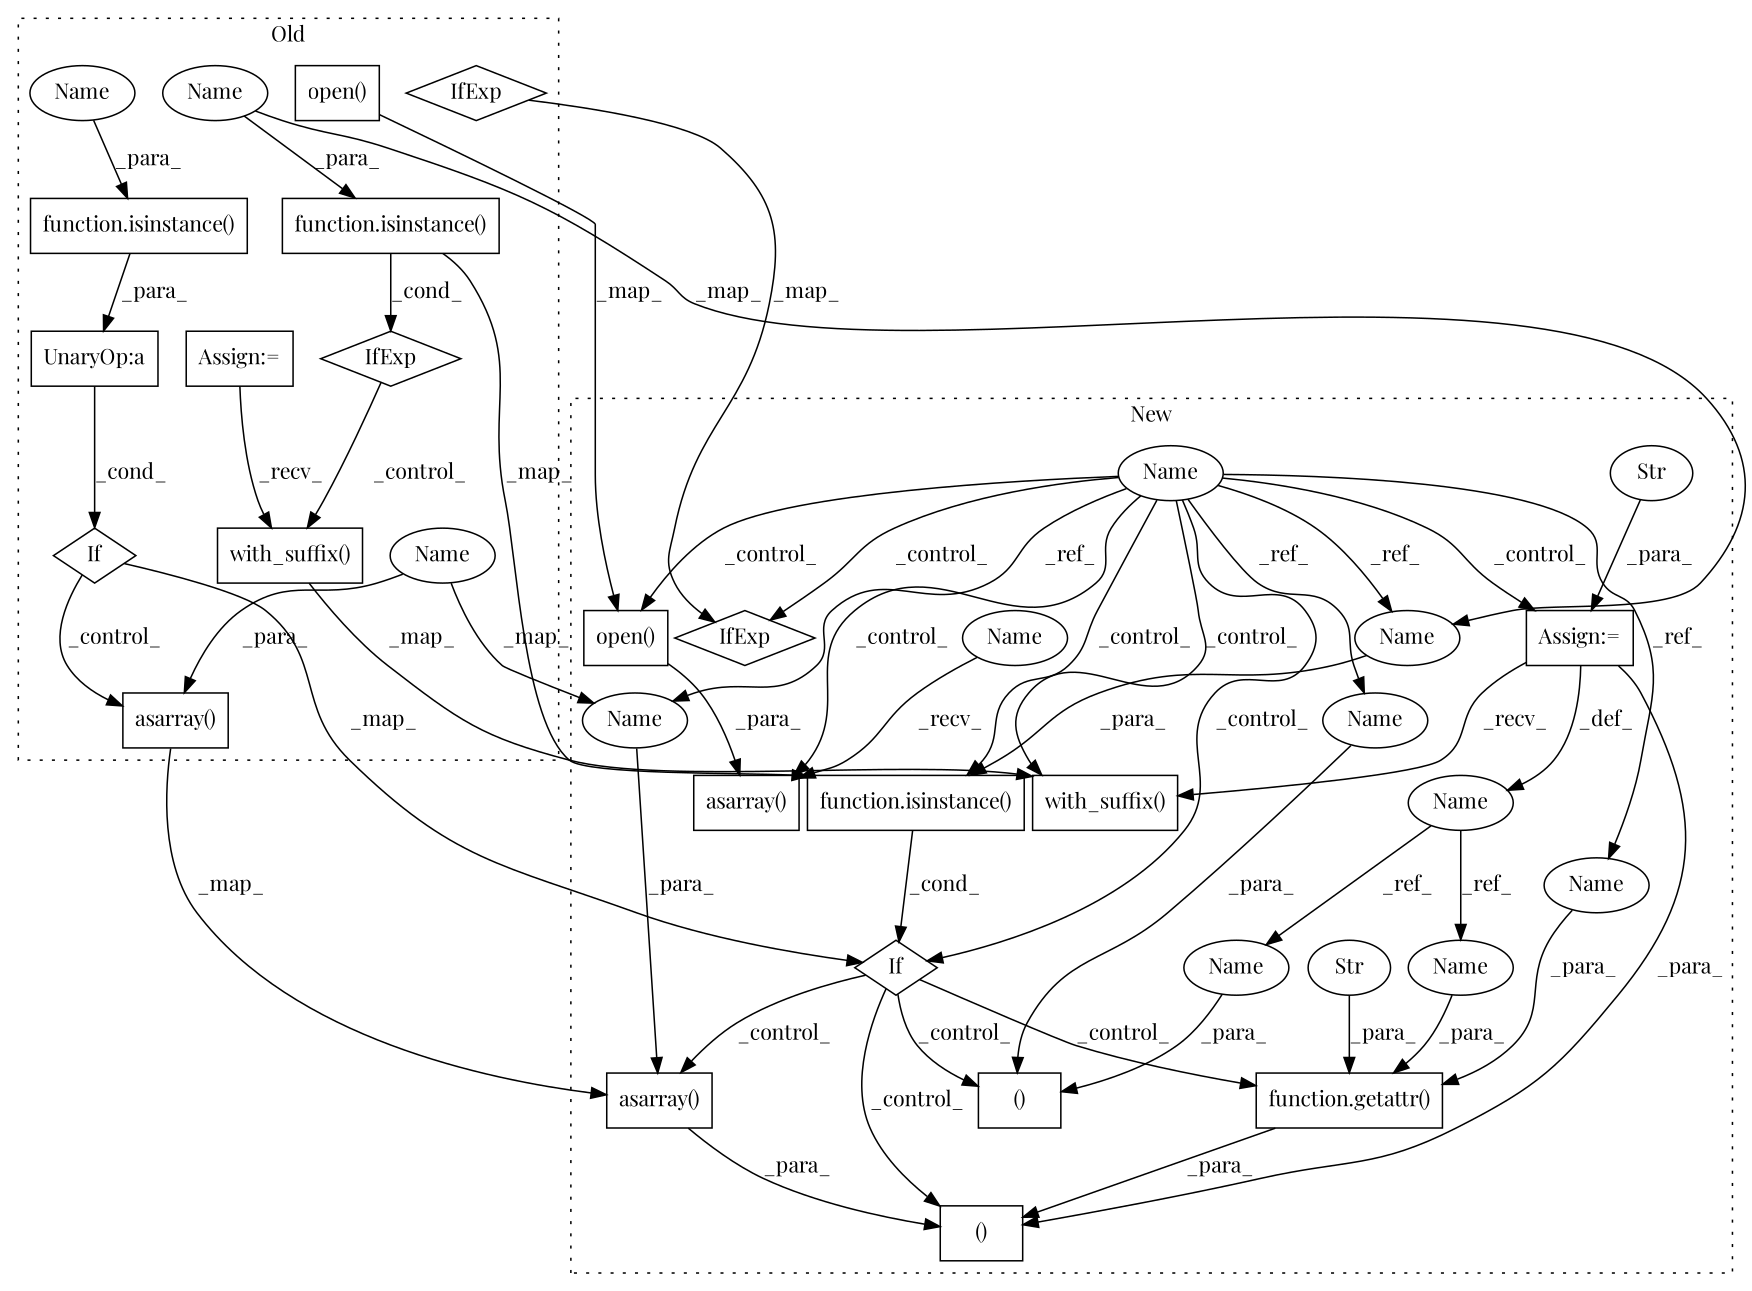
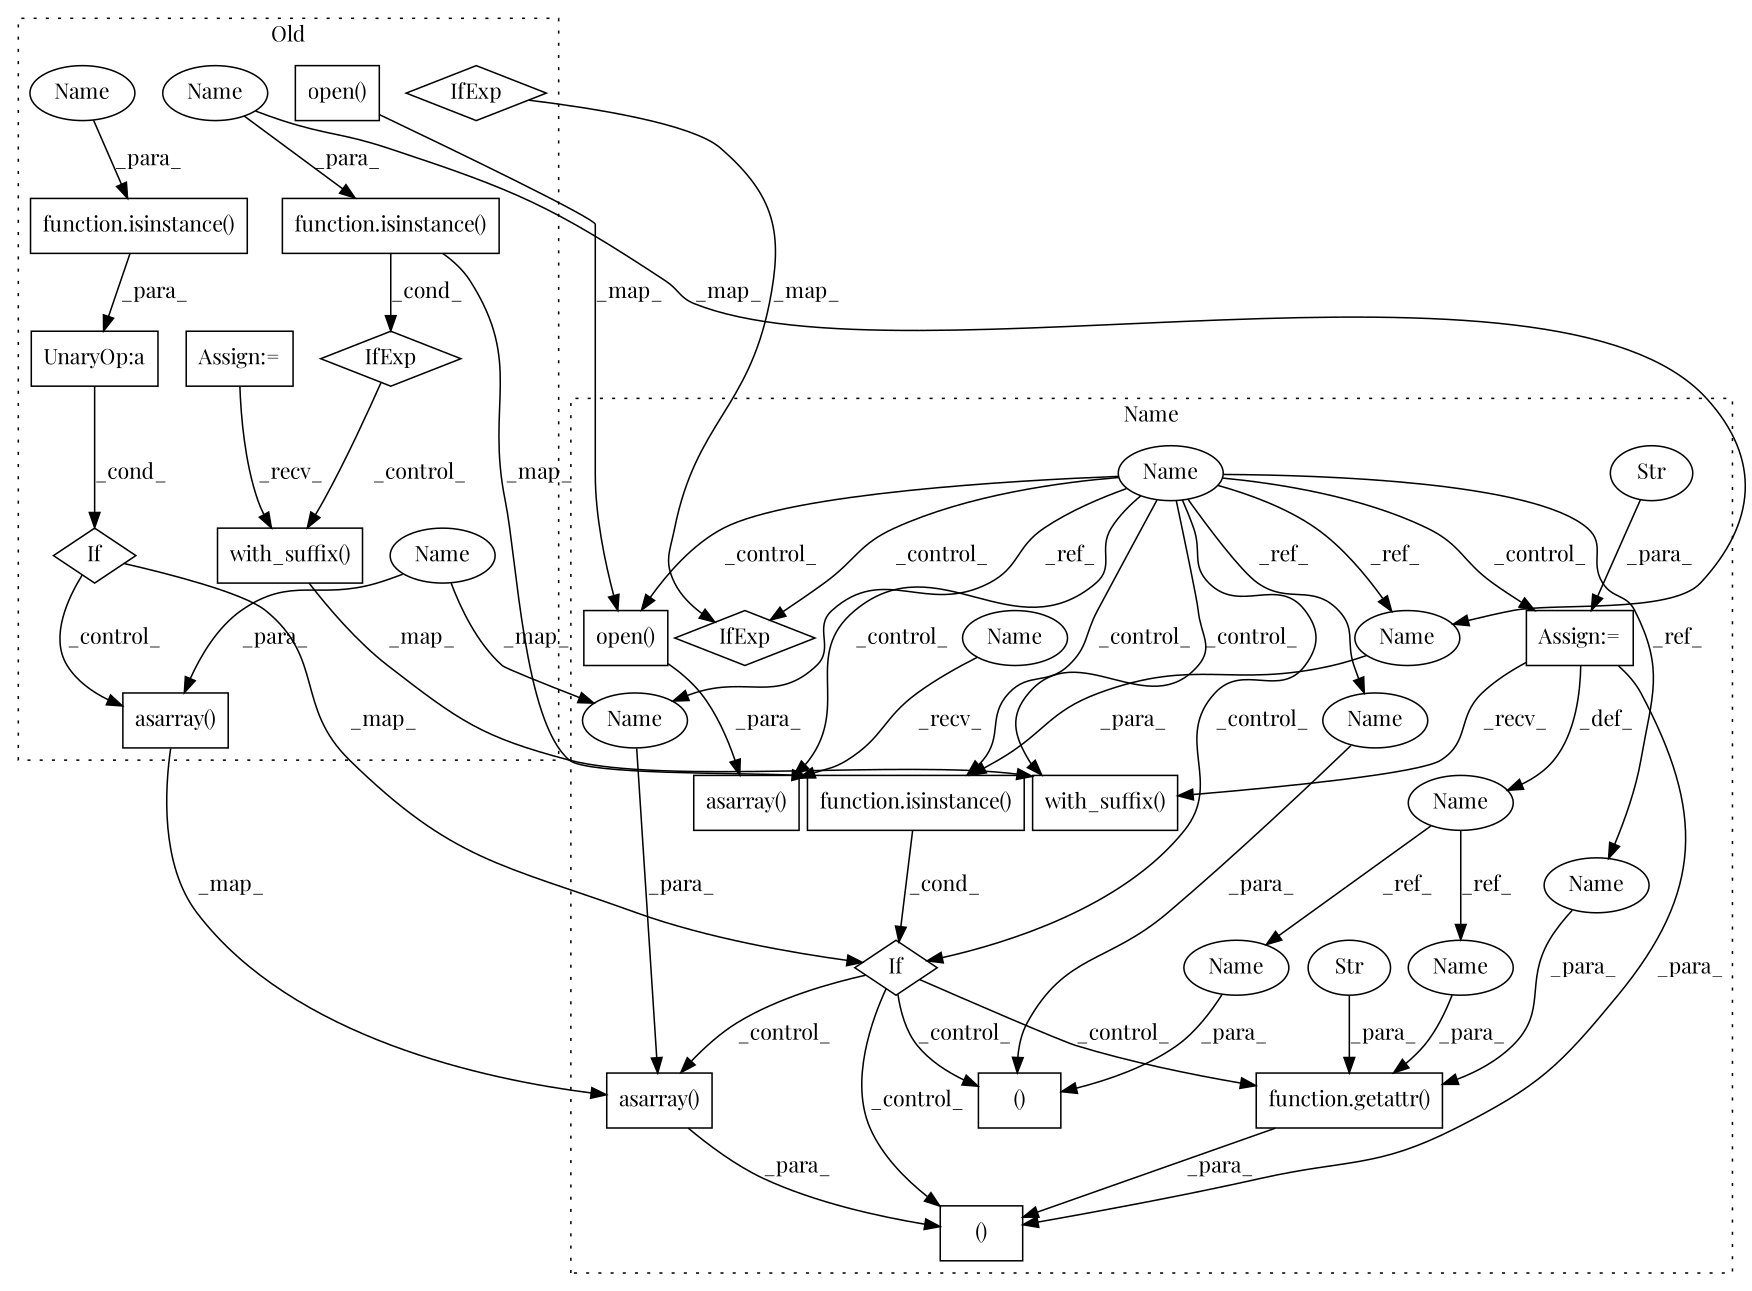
(1152, 416) -> (1152, 416)
